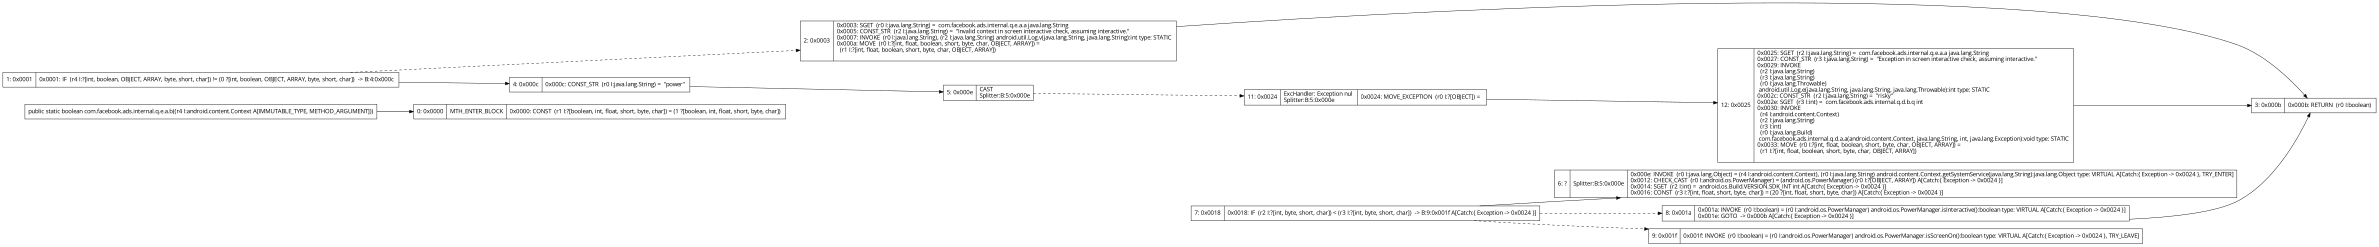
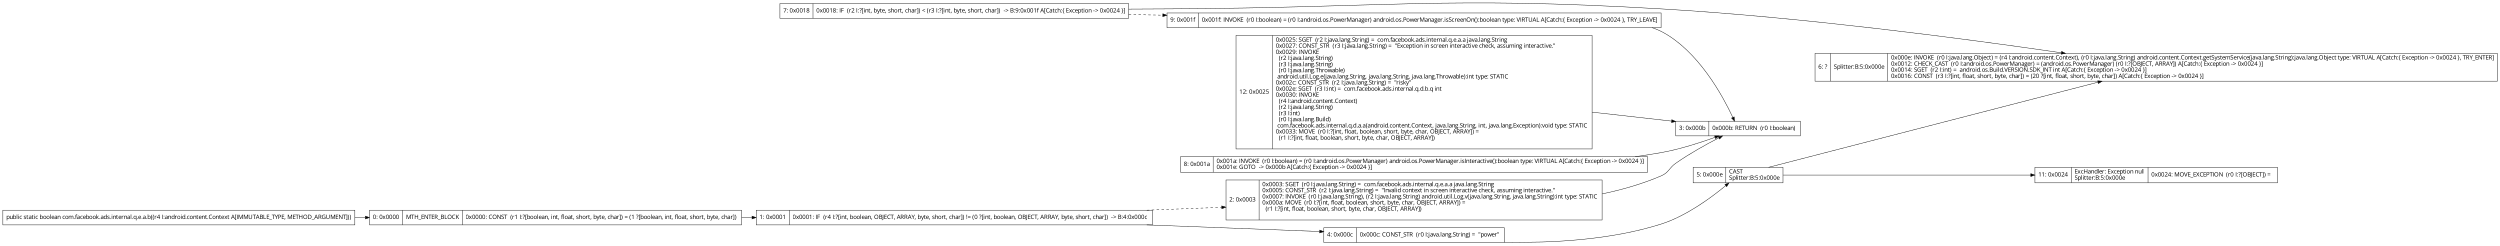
none -> (1700, 65)
(1137, 95) -> (1907, 175)
(1600, 101) -> none
none -> (1933, 125)
(1599, 213) -> none
none -> (747, 218)
